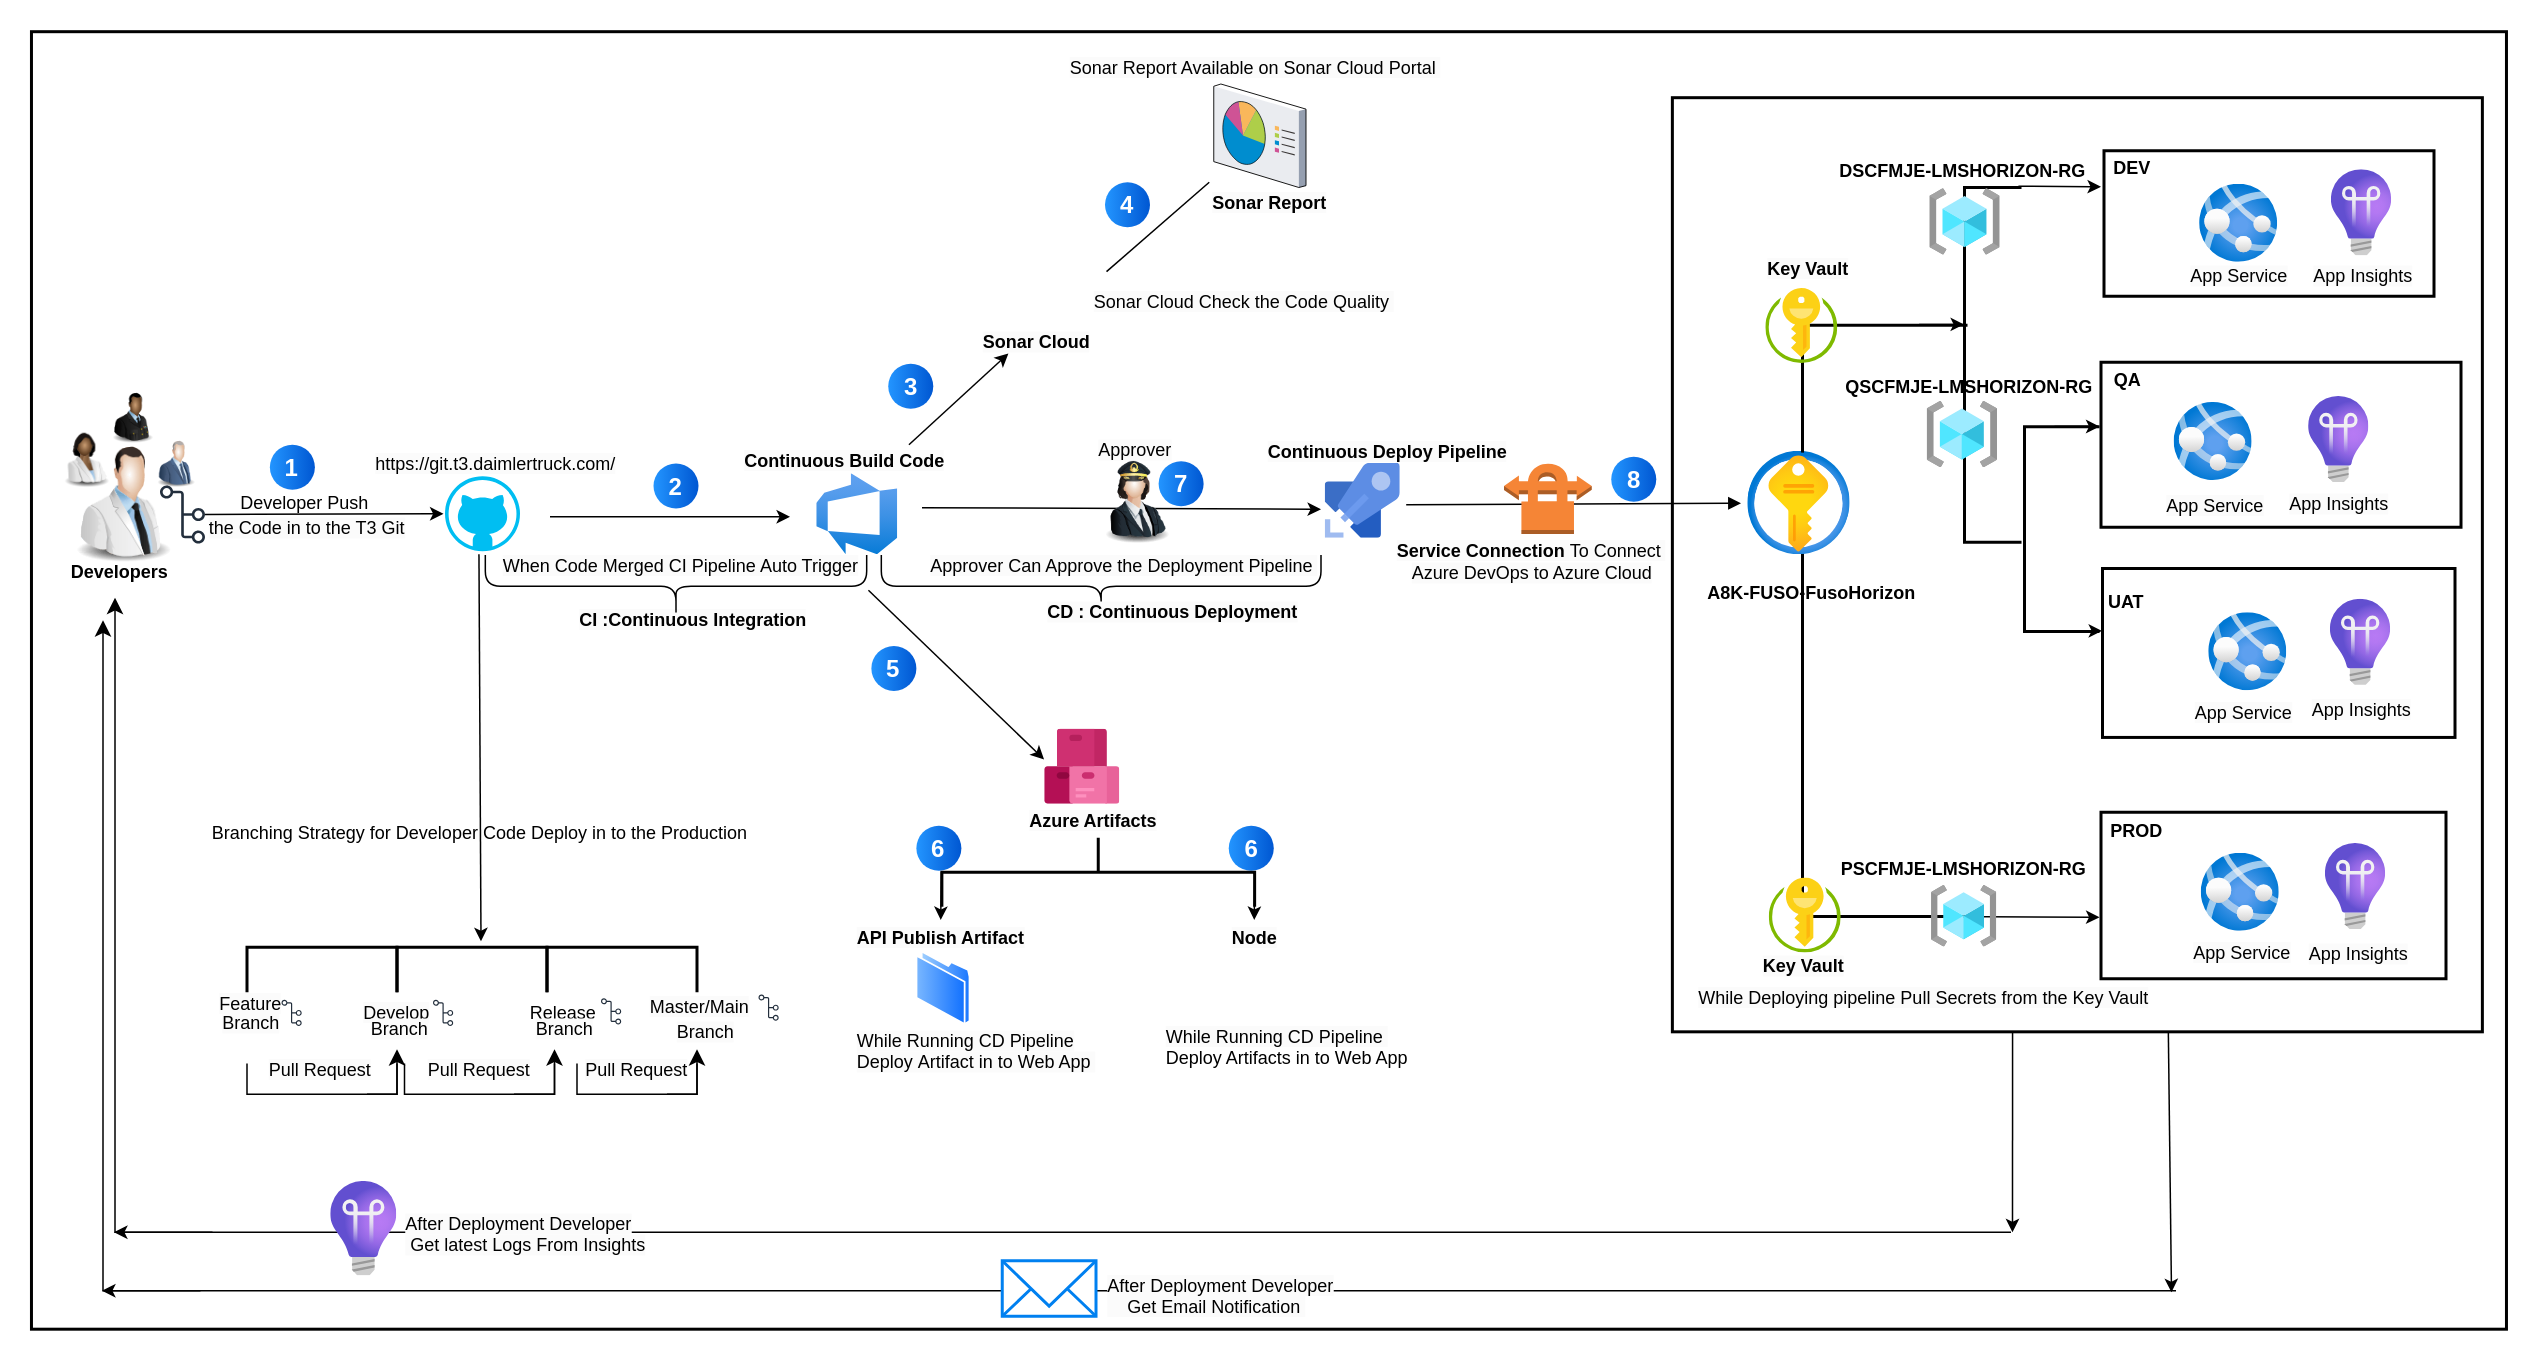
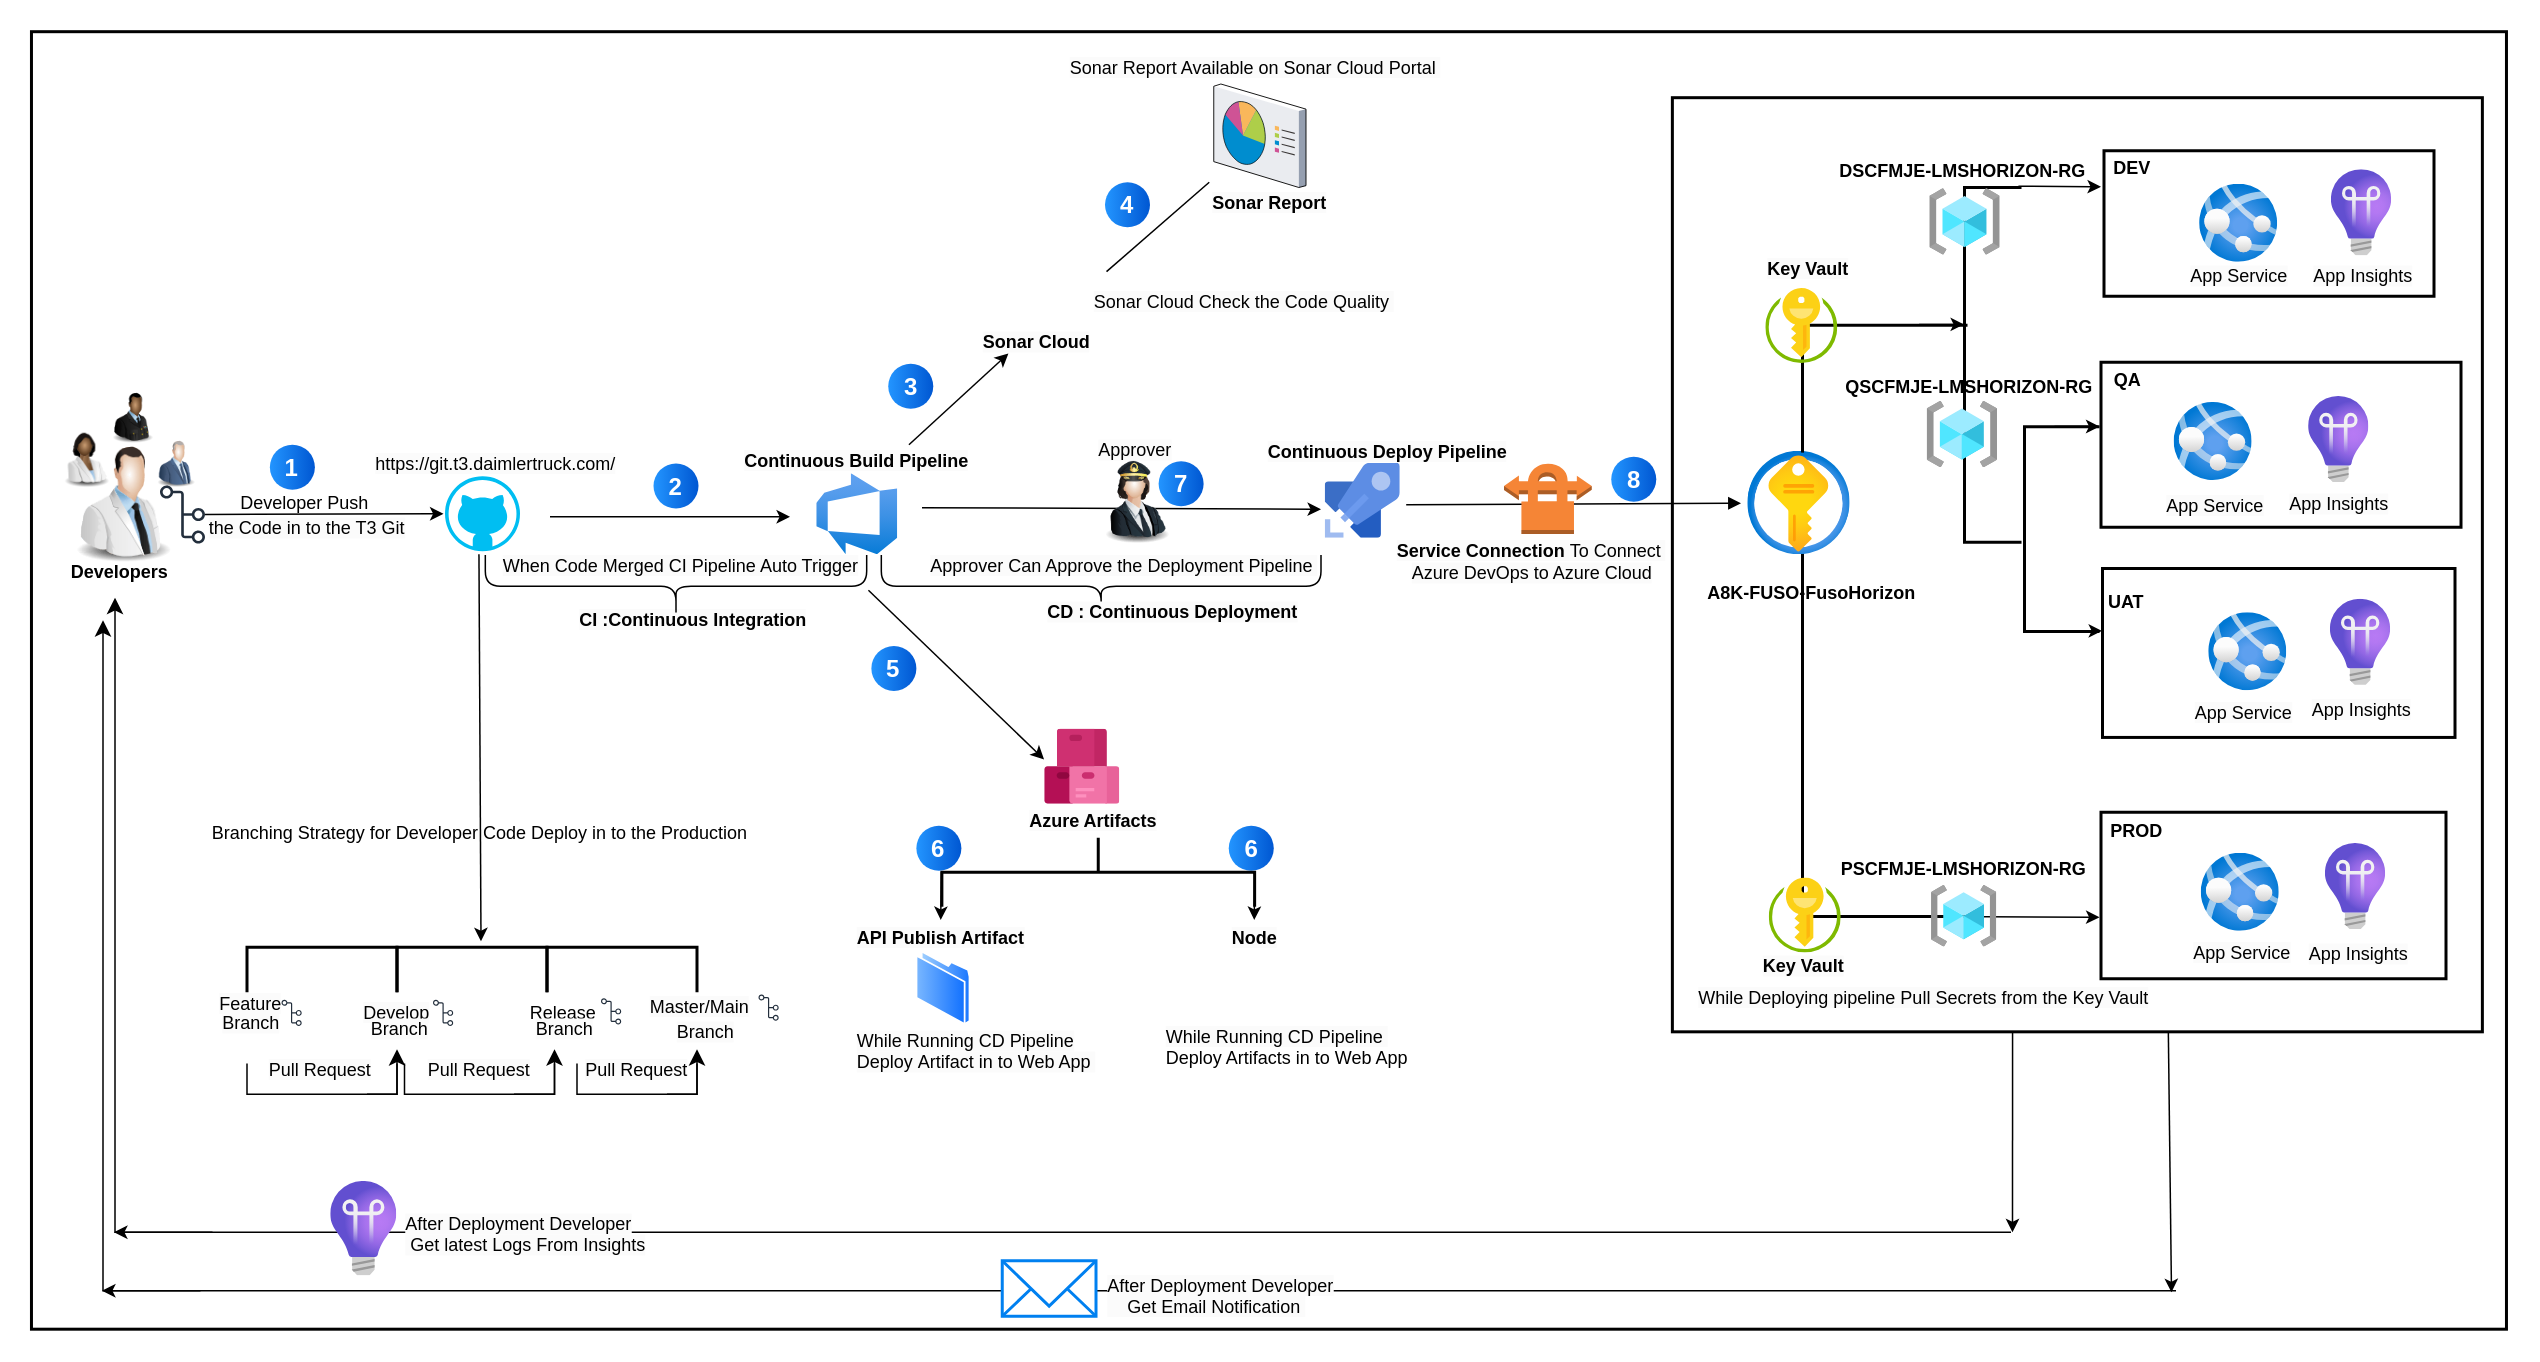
(841, 462) -> (854, 462)
